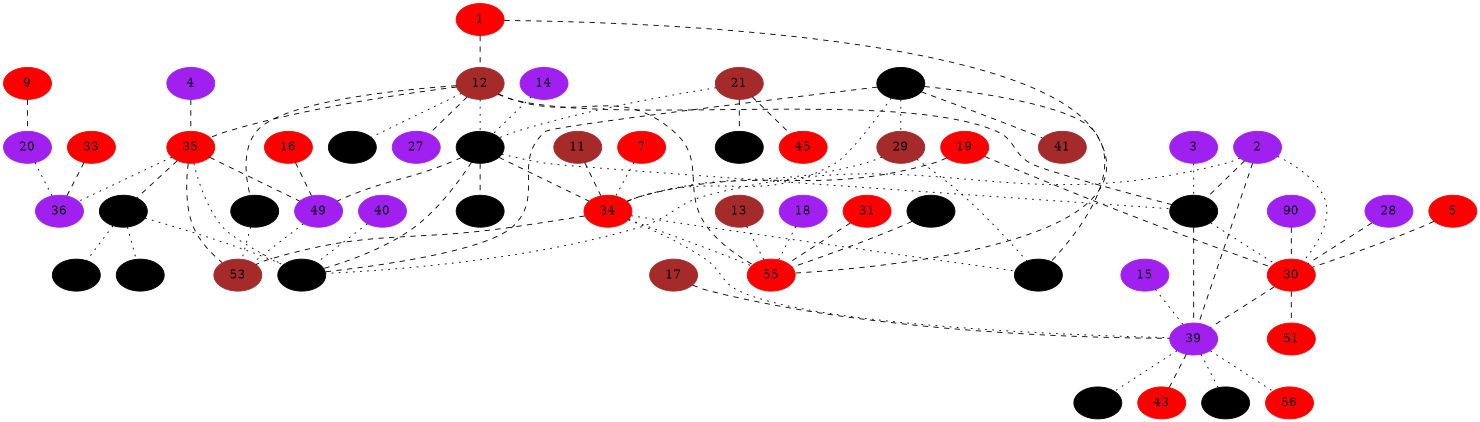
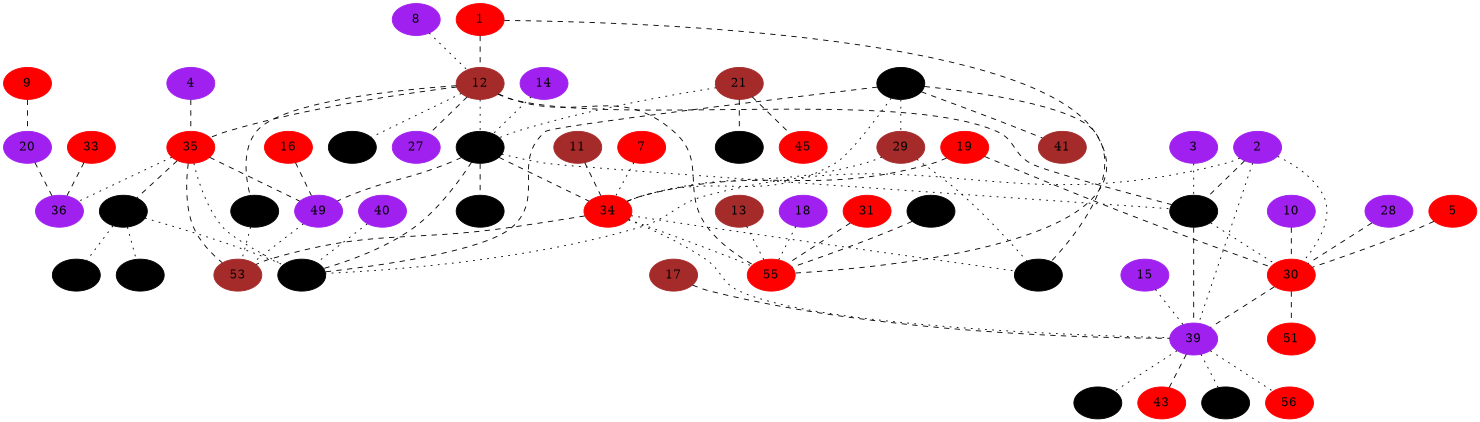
none -> (416, 20)
(44, 179) -> (44, 179)
(1291, 211) -> (1291, 211)
(1226, 243) -> (1226, 243)
